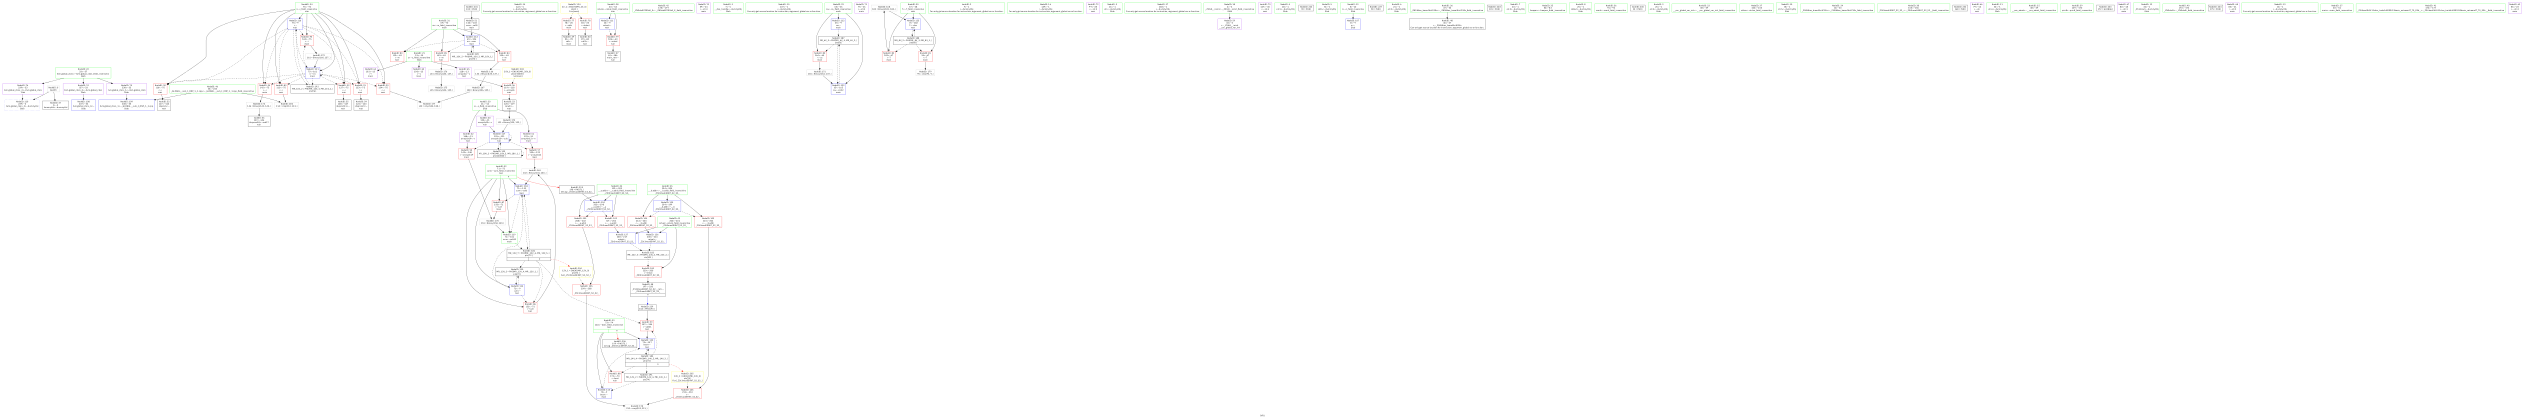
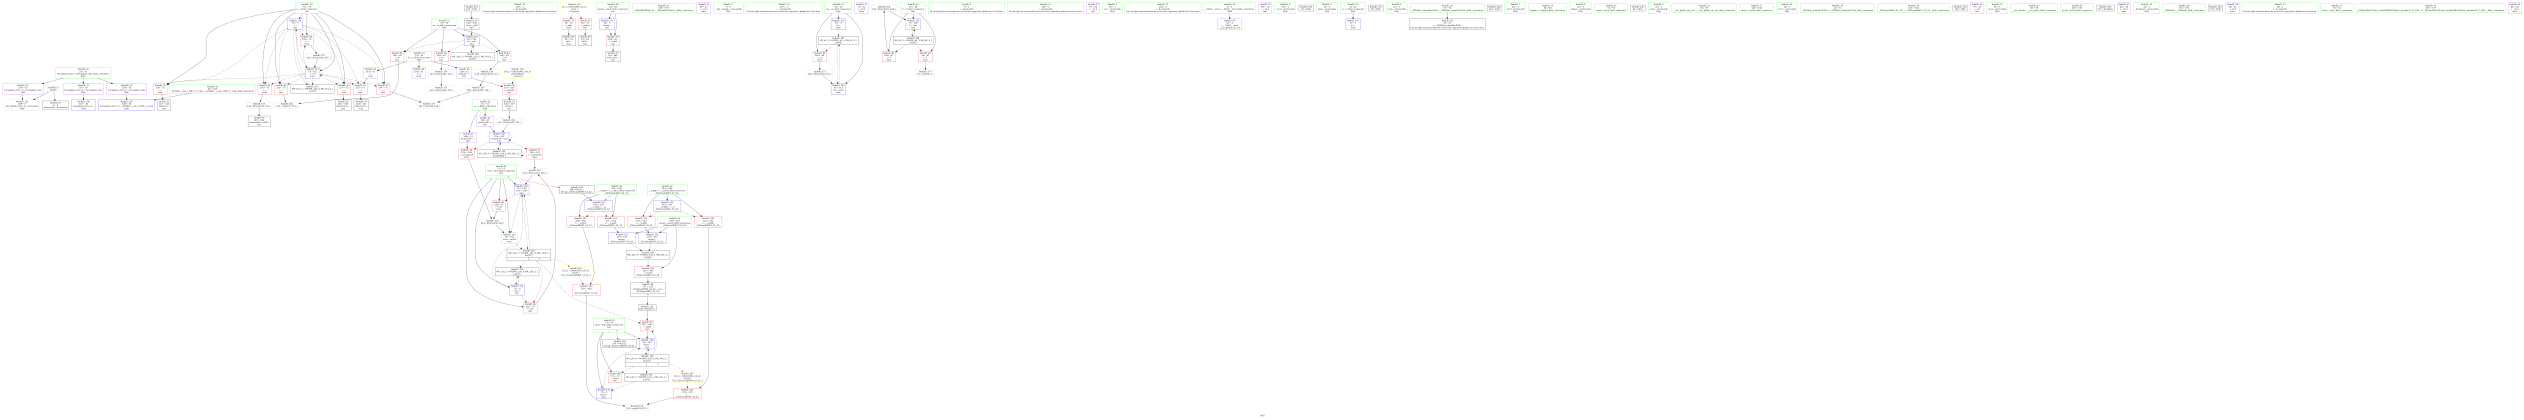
(345, 43) -> (366, 80)
(260, 97) -> (363, 98)
(529, 138) -> none
(608, 197) -> (608, 197)
